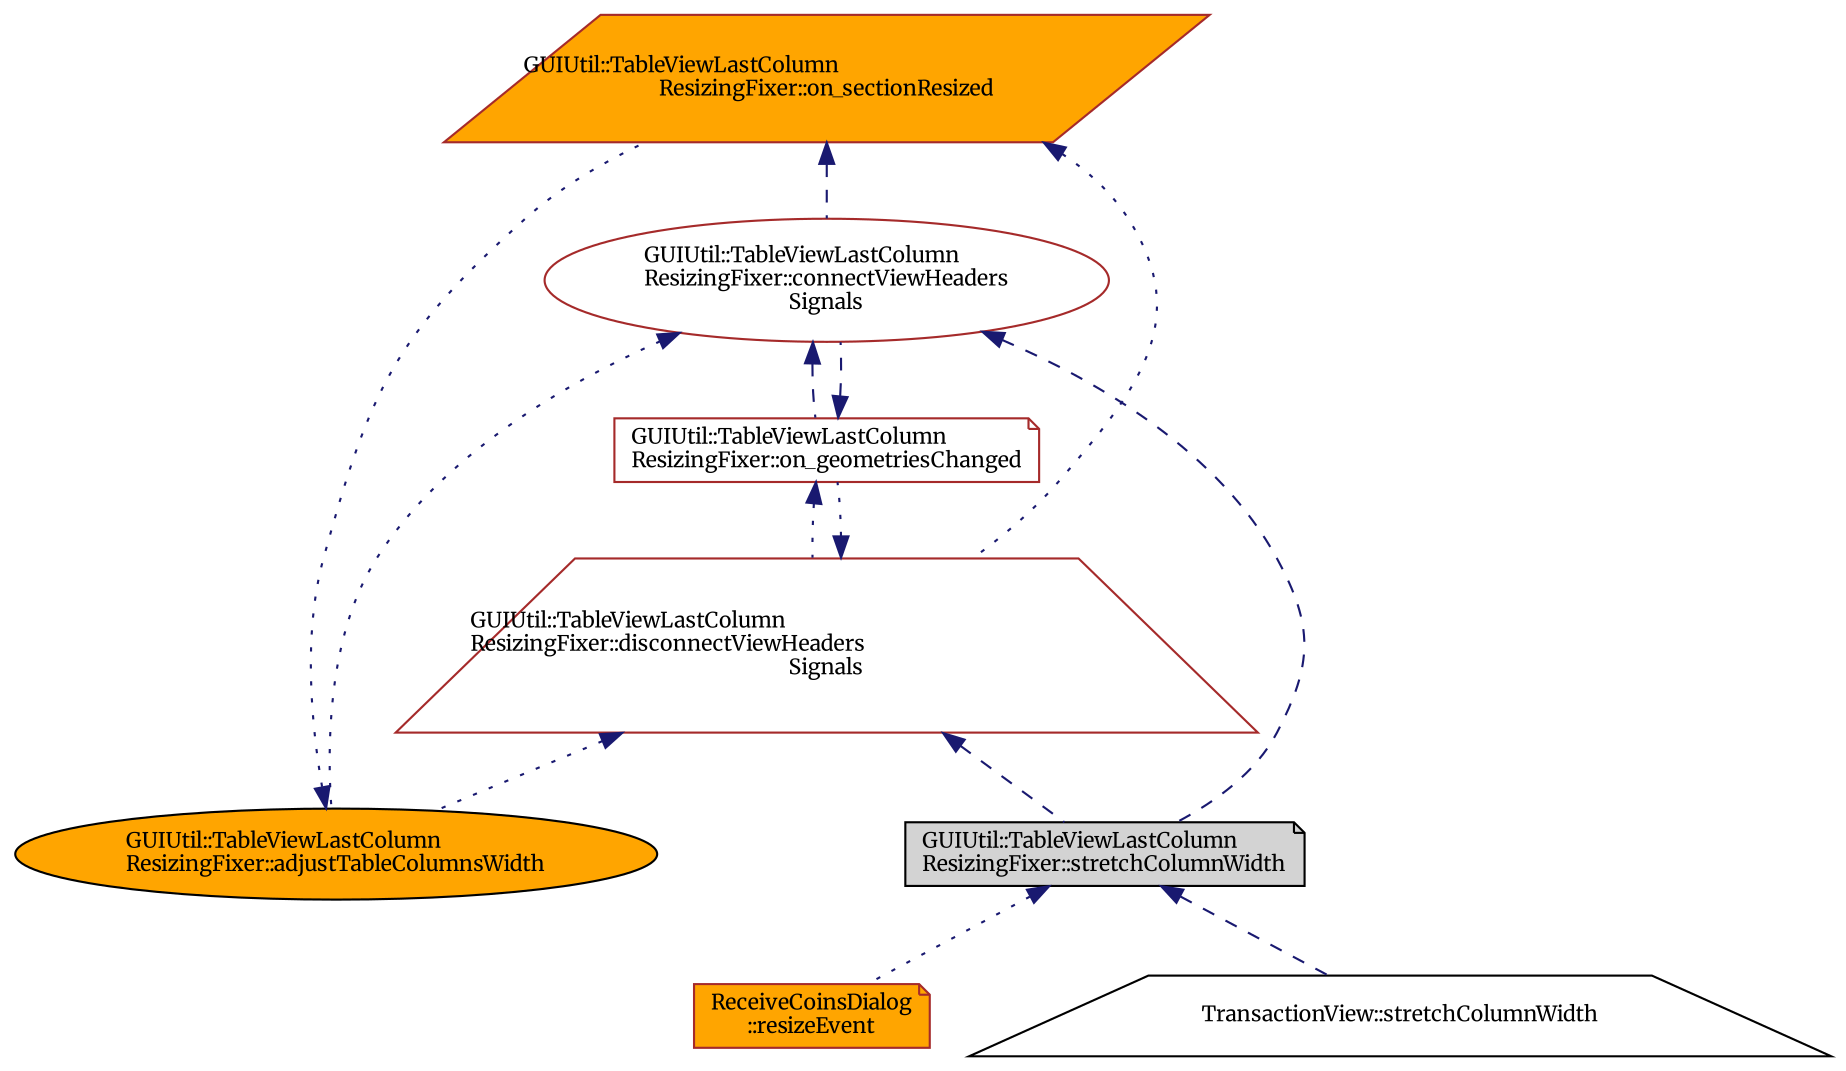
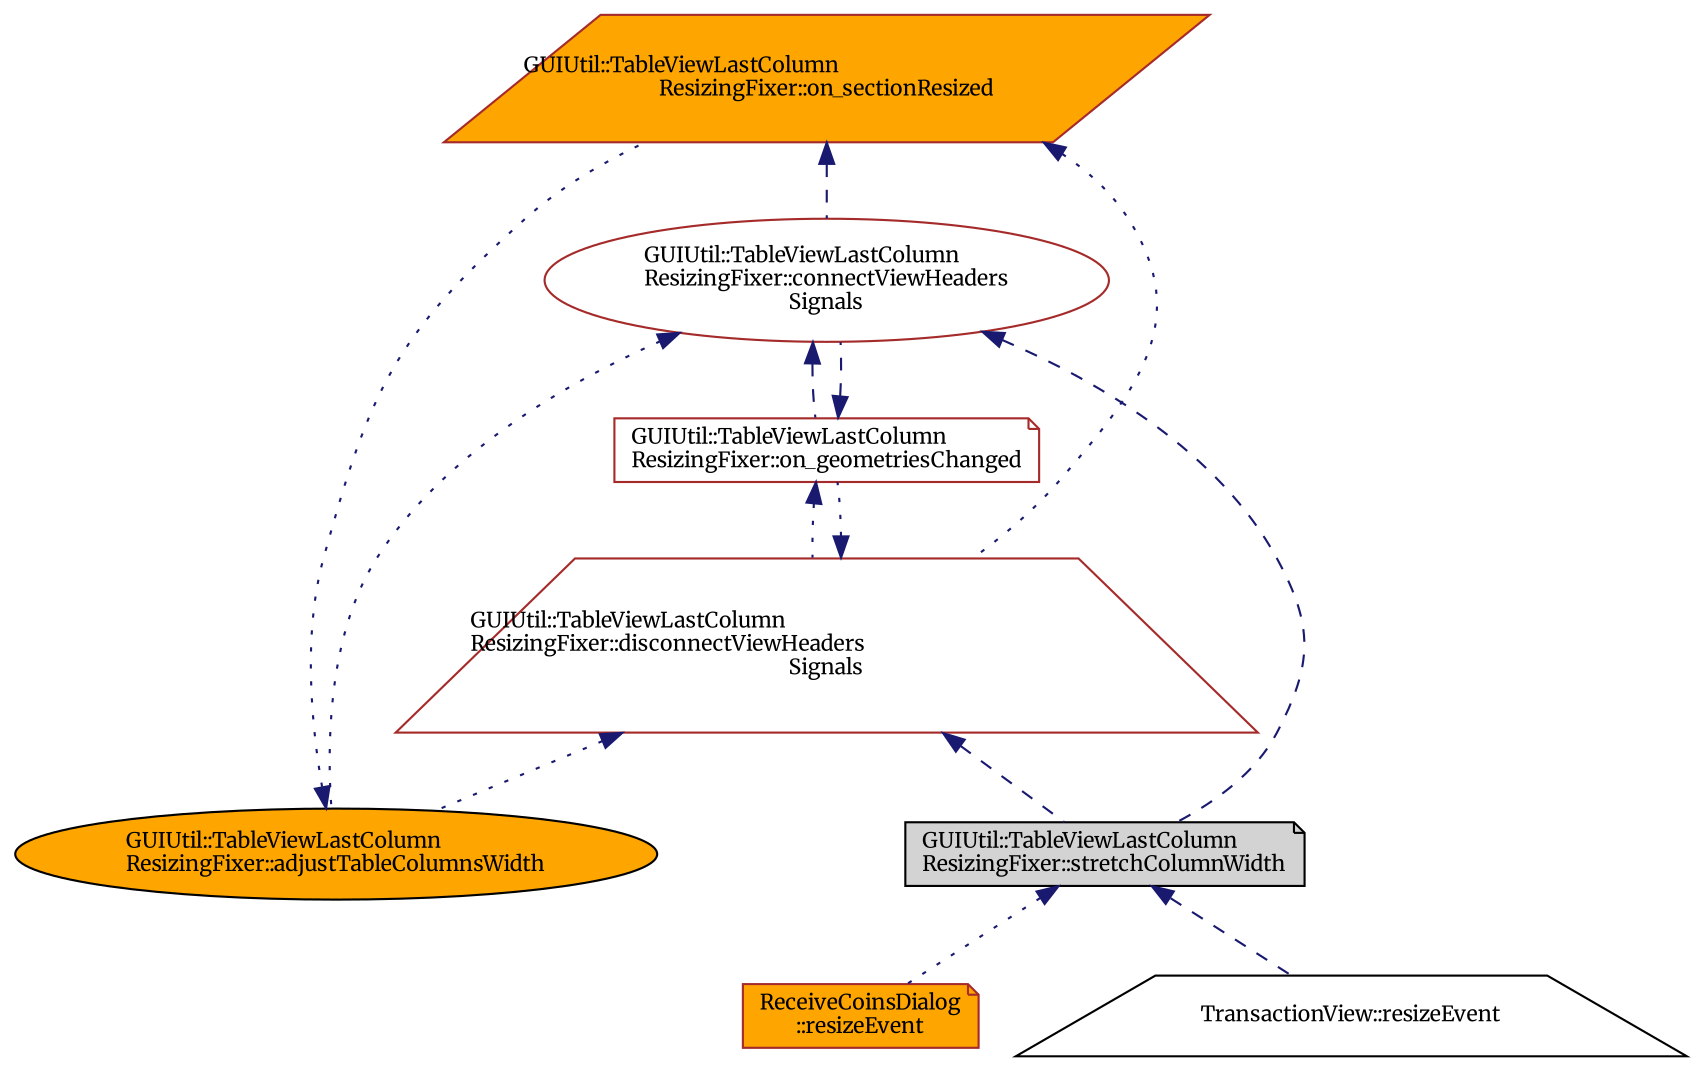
(1400, 1016) -> (1351, 1016)
